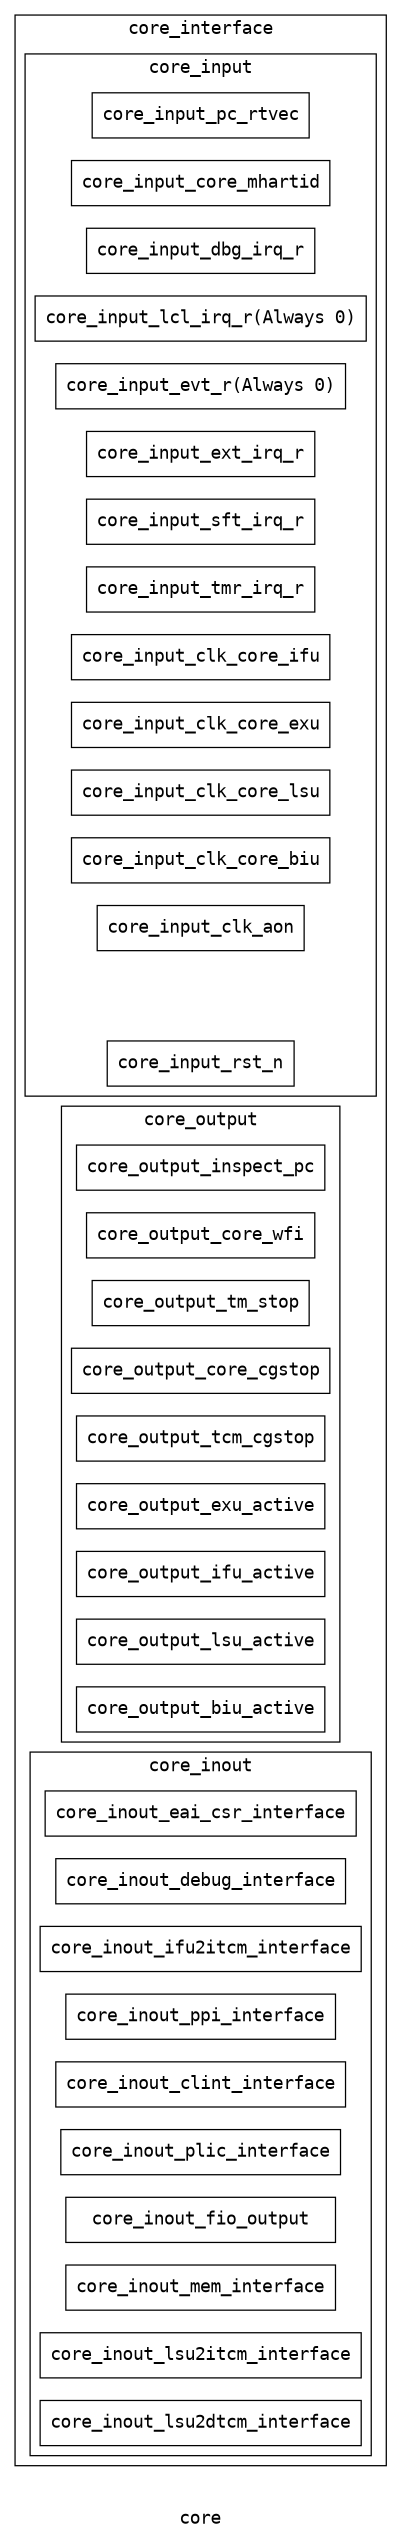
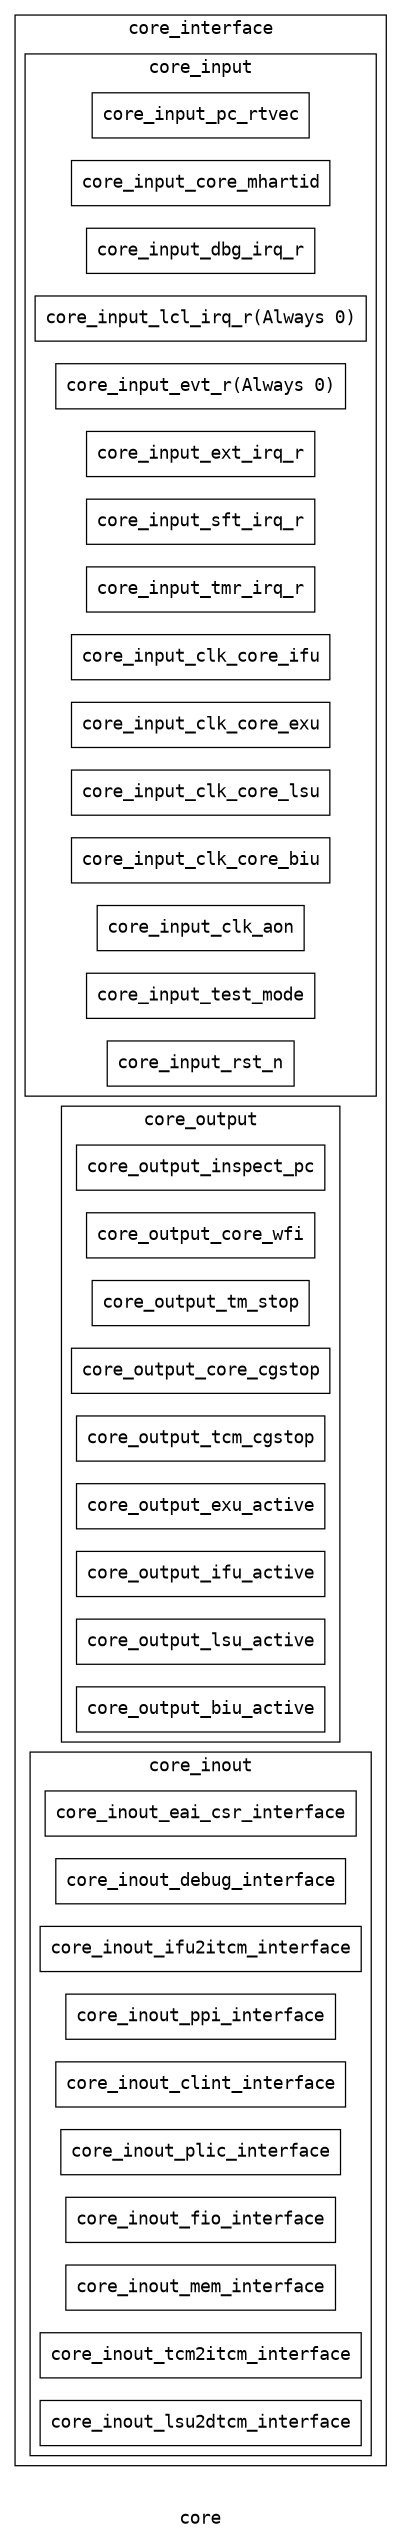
none -> (201, 996)
(201, 2220) -> (201, 2220)
(201, 2355) -> (201, 2355)
